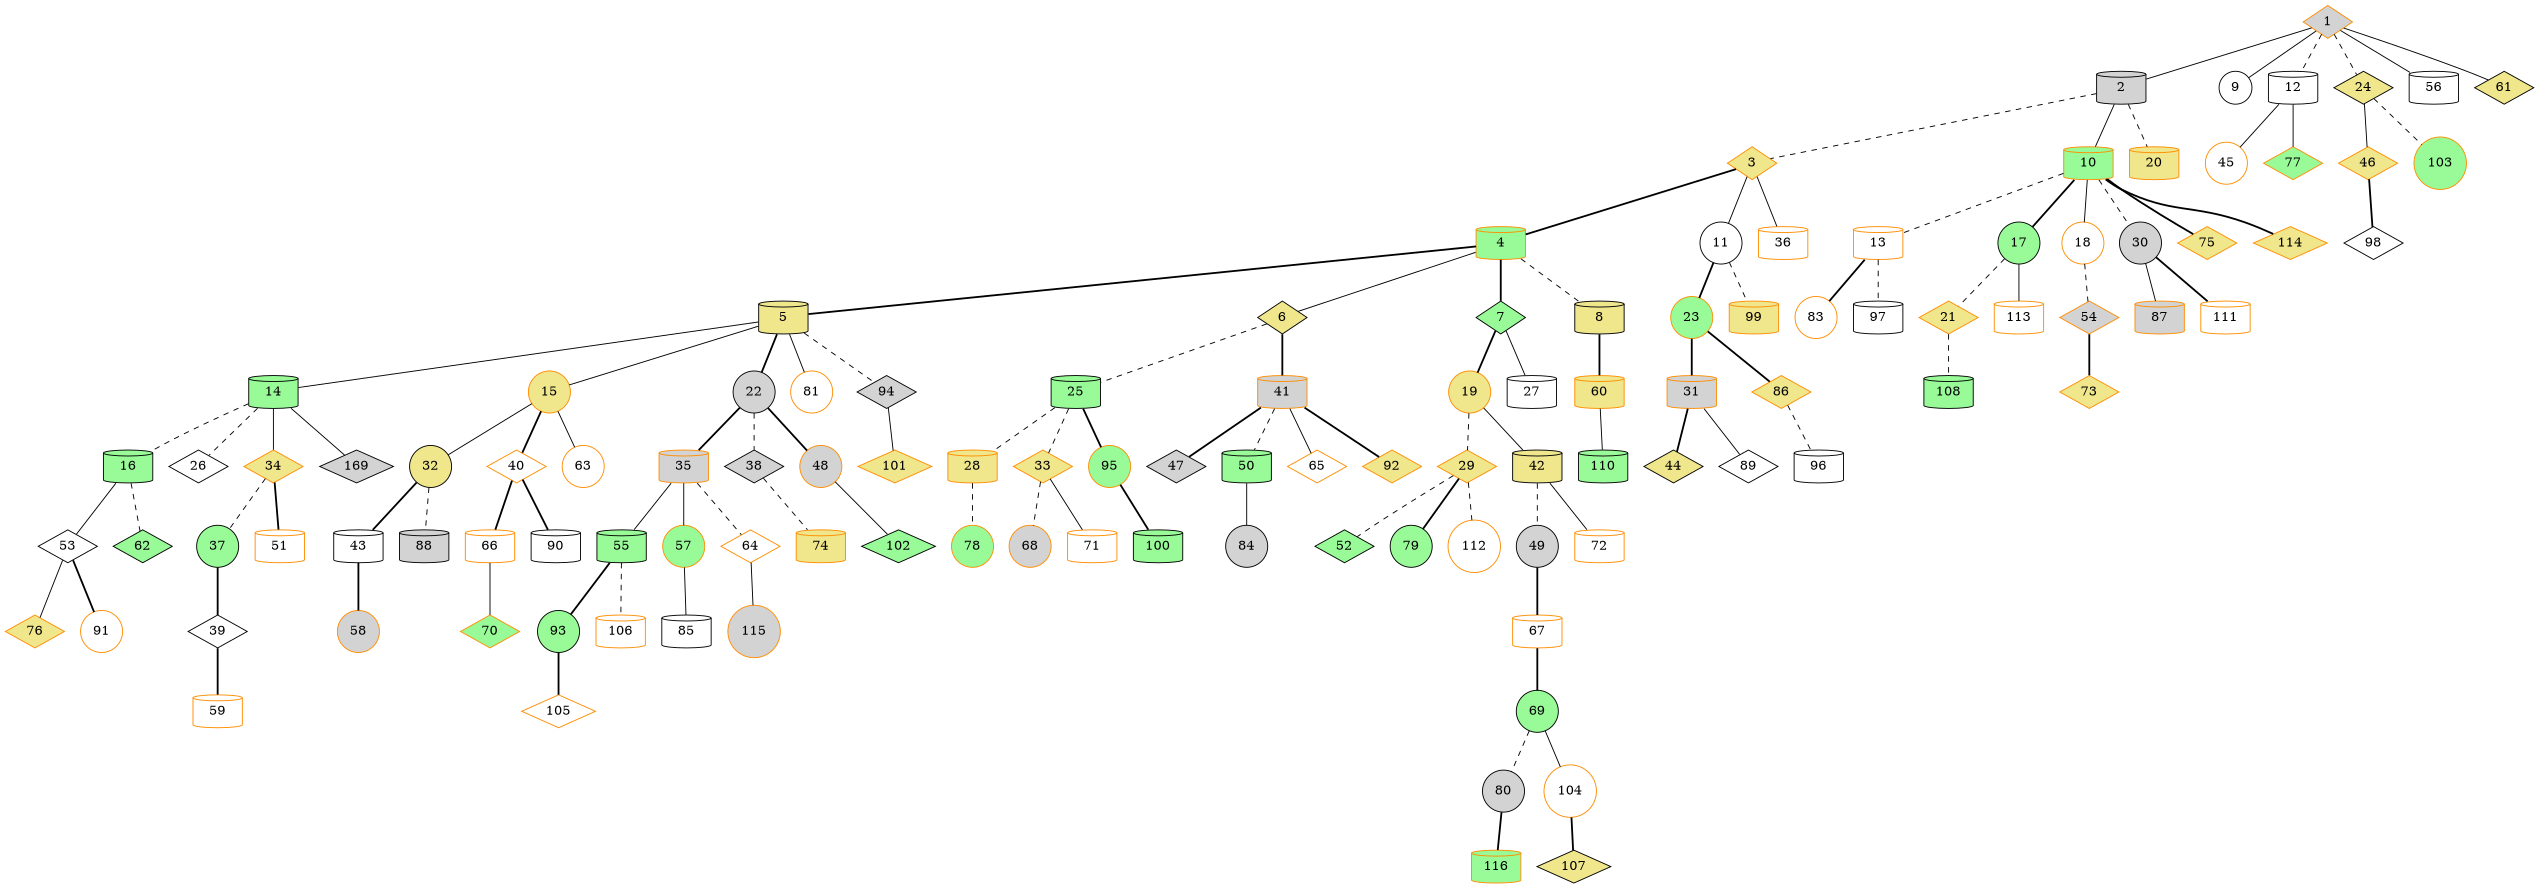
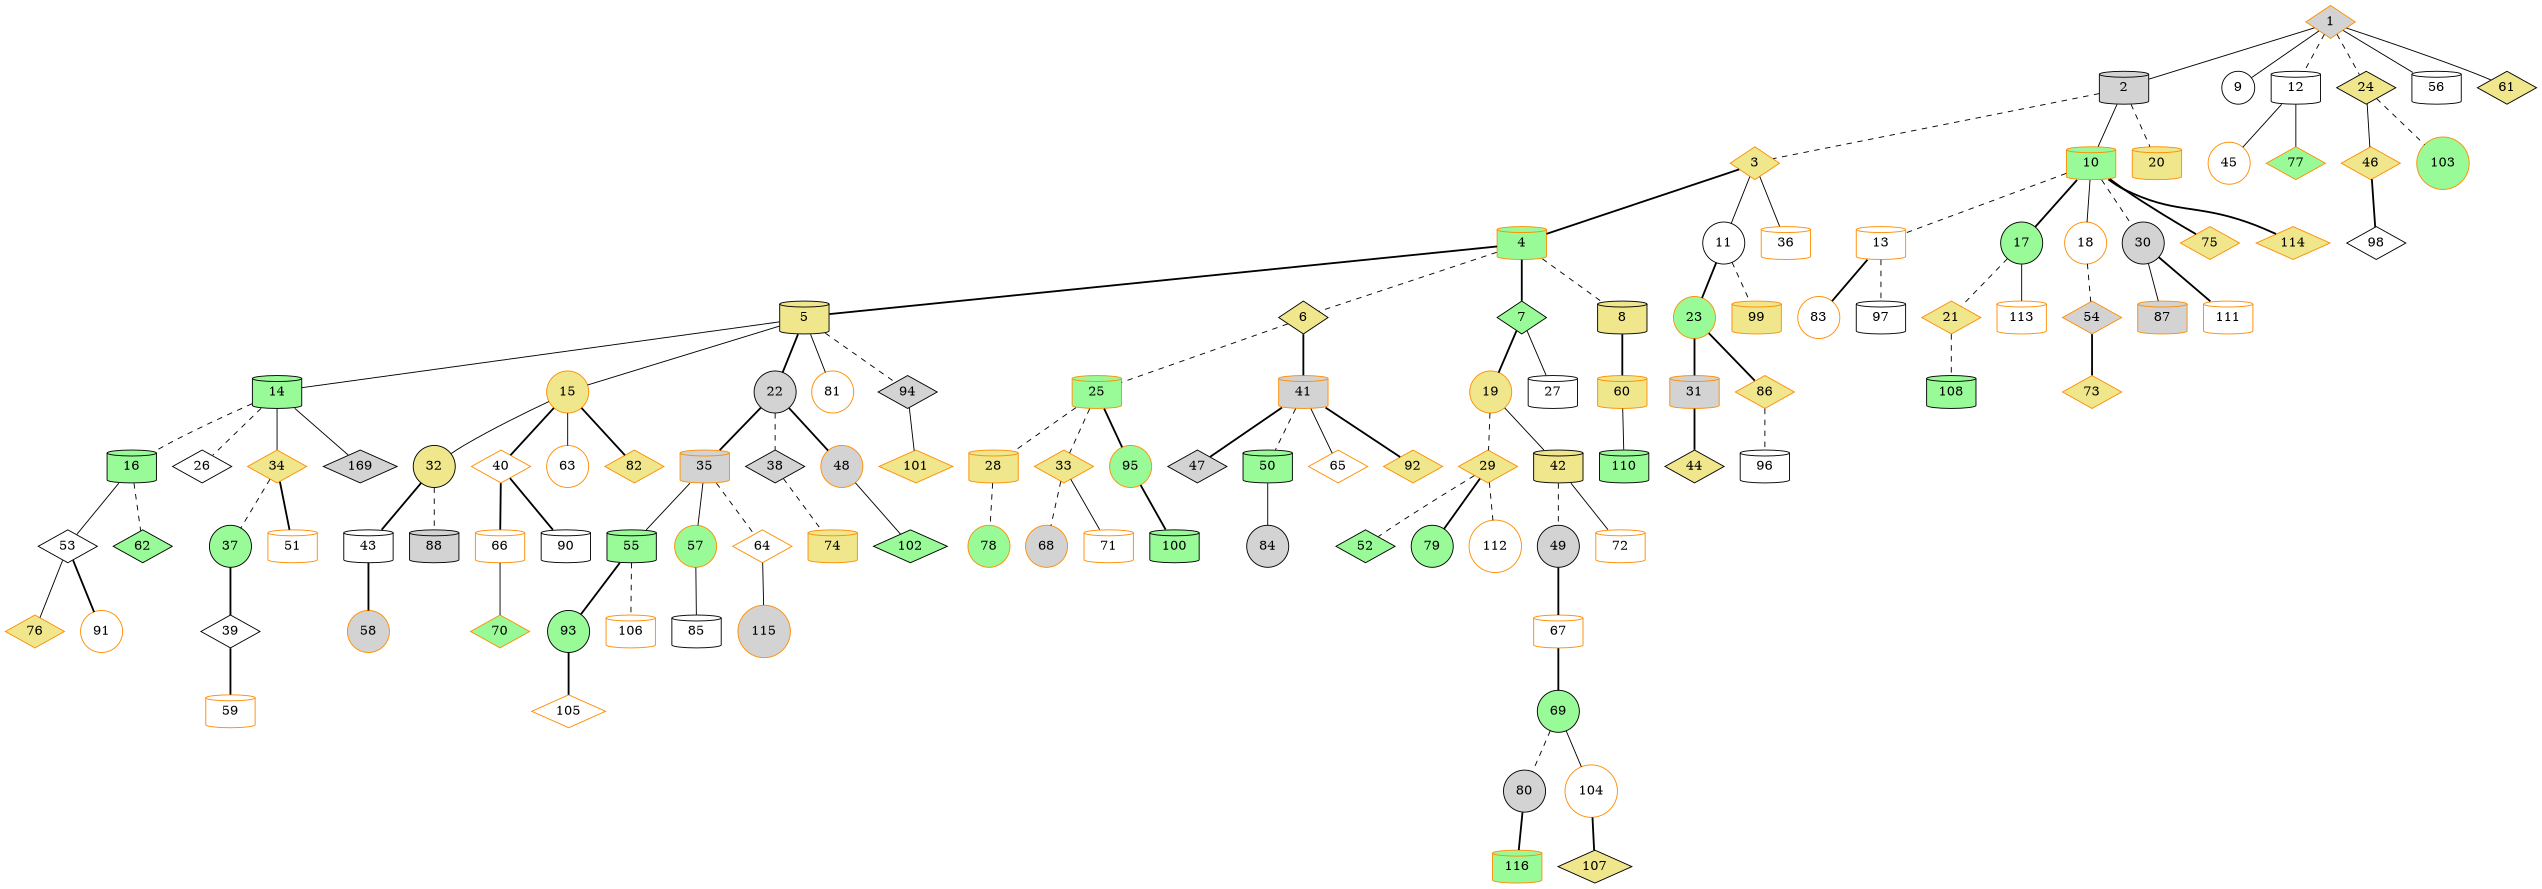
(1387, 282) -> (1408, 282)
(1076, 392) -> (1097, 392)
none -> (634, 466)
(1748, 466) -> none
